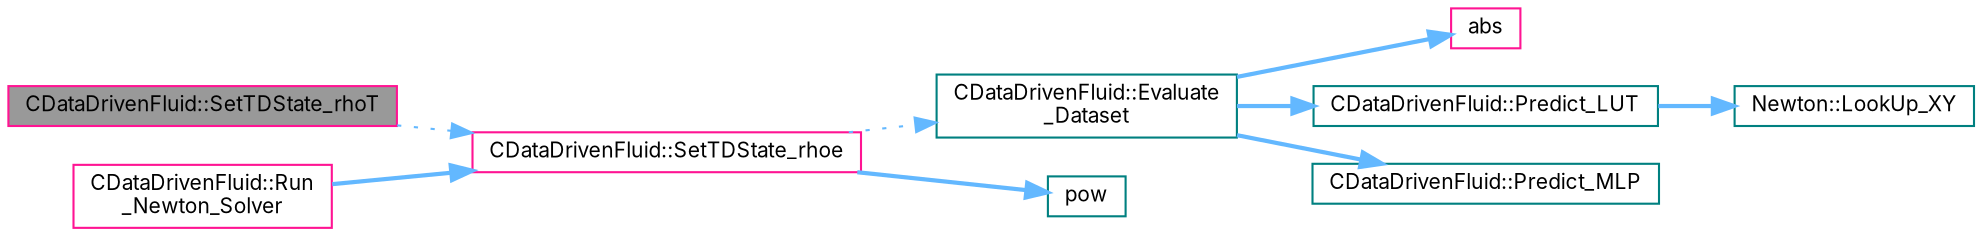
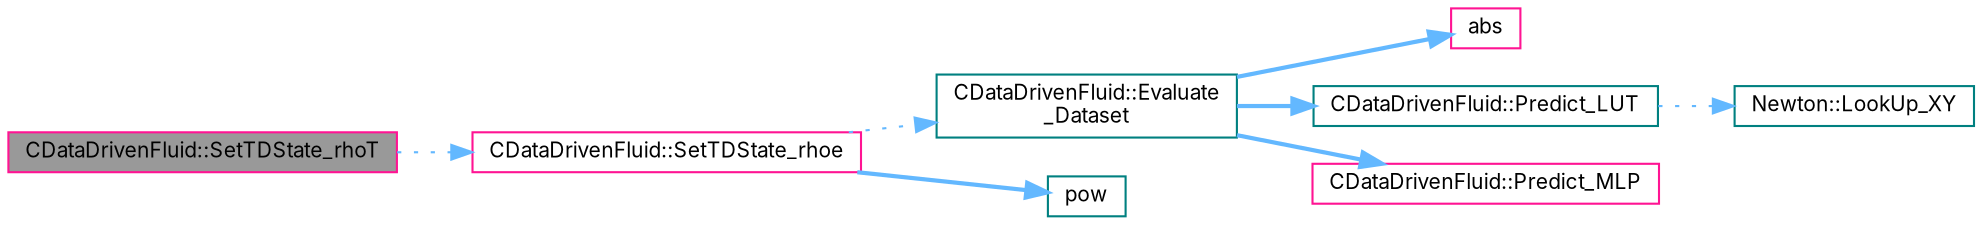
(1685, 106) -> (1685, 106)
(1486, 184) -> (1486, 184)
(203, 196) -> none
